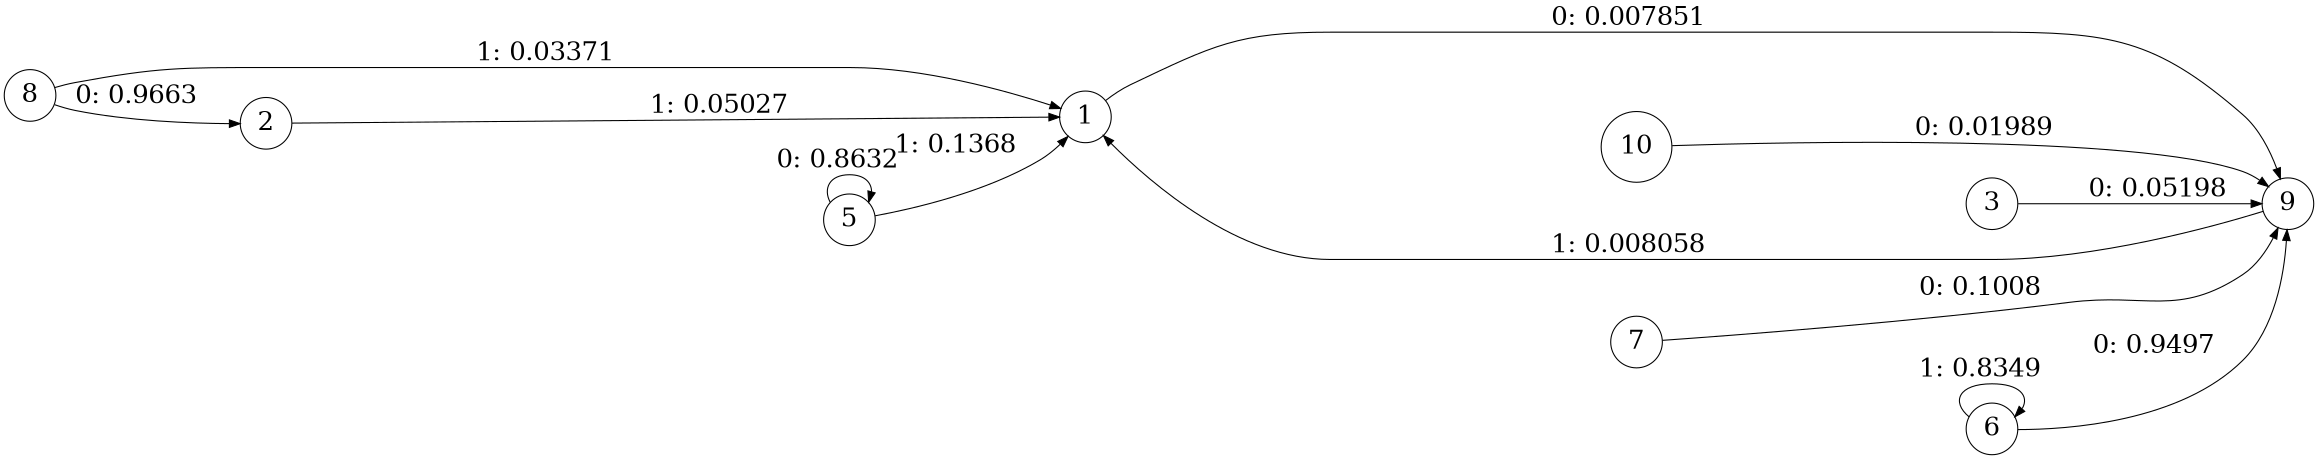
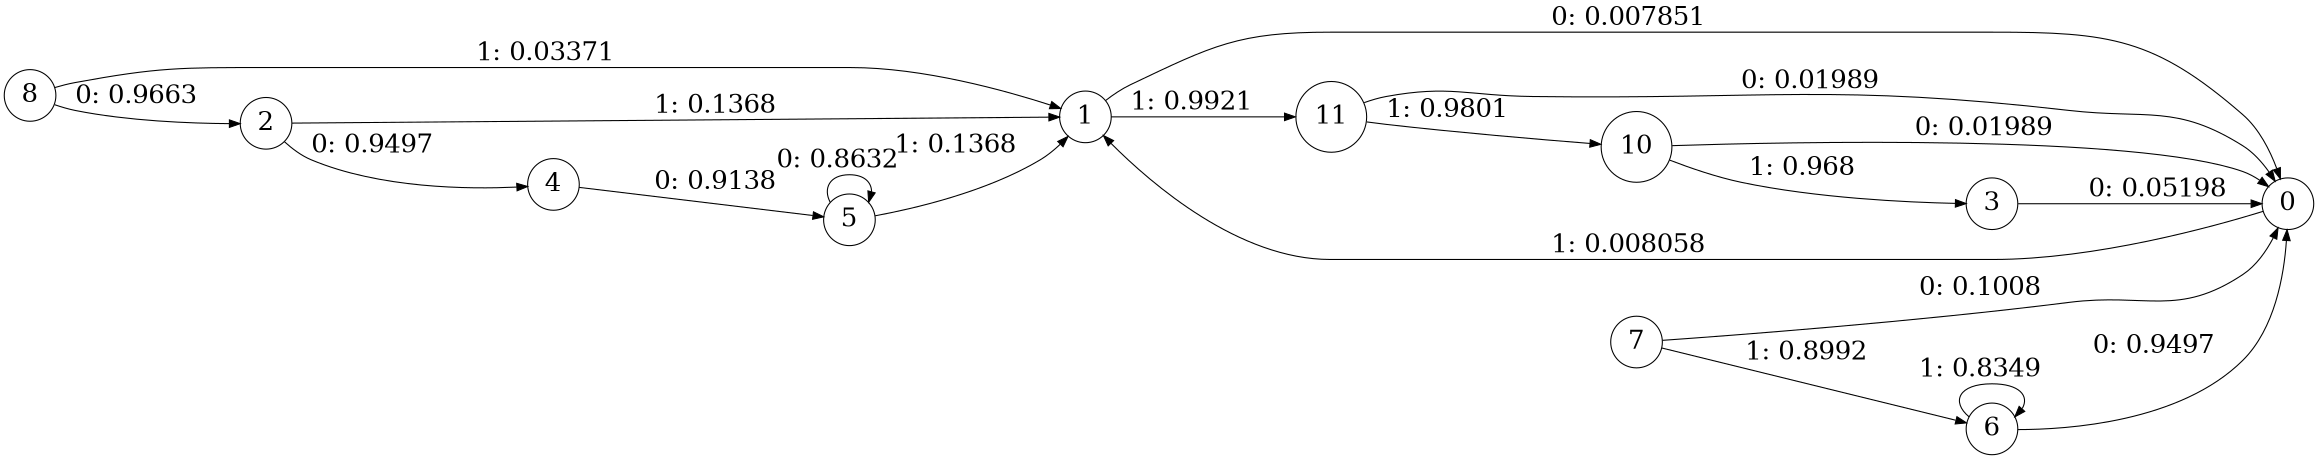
(727, 106) -> (727, 106)
none -> (1331, 117)
none -> (553, 184)
none -> (1810, 193)
(2288, 204) -> (2288, 204)
none -> (1809, 384)
